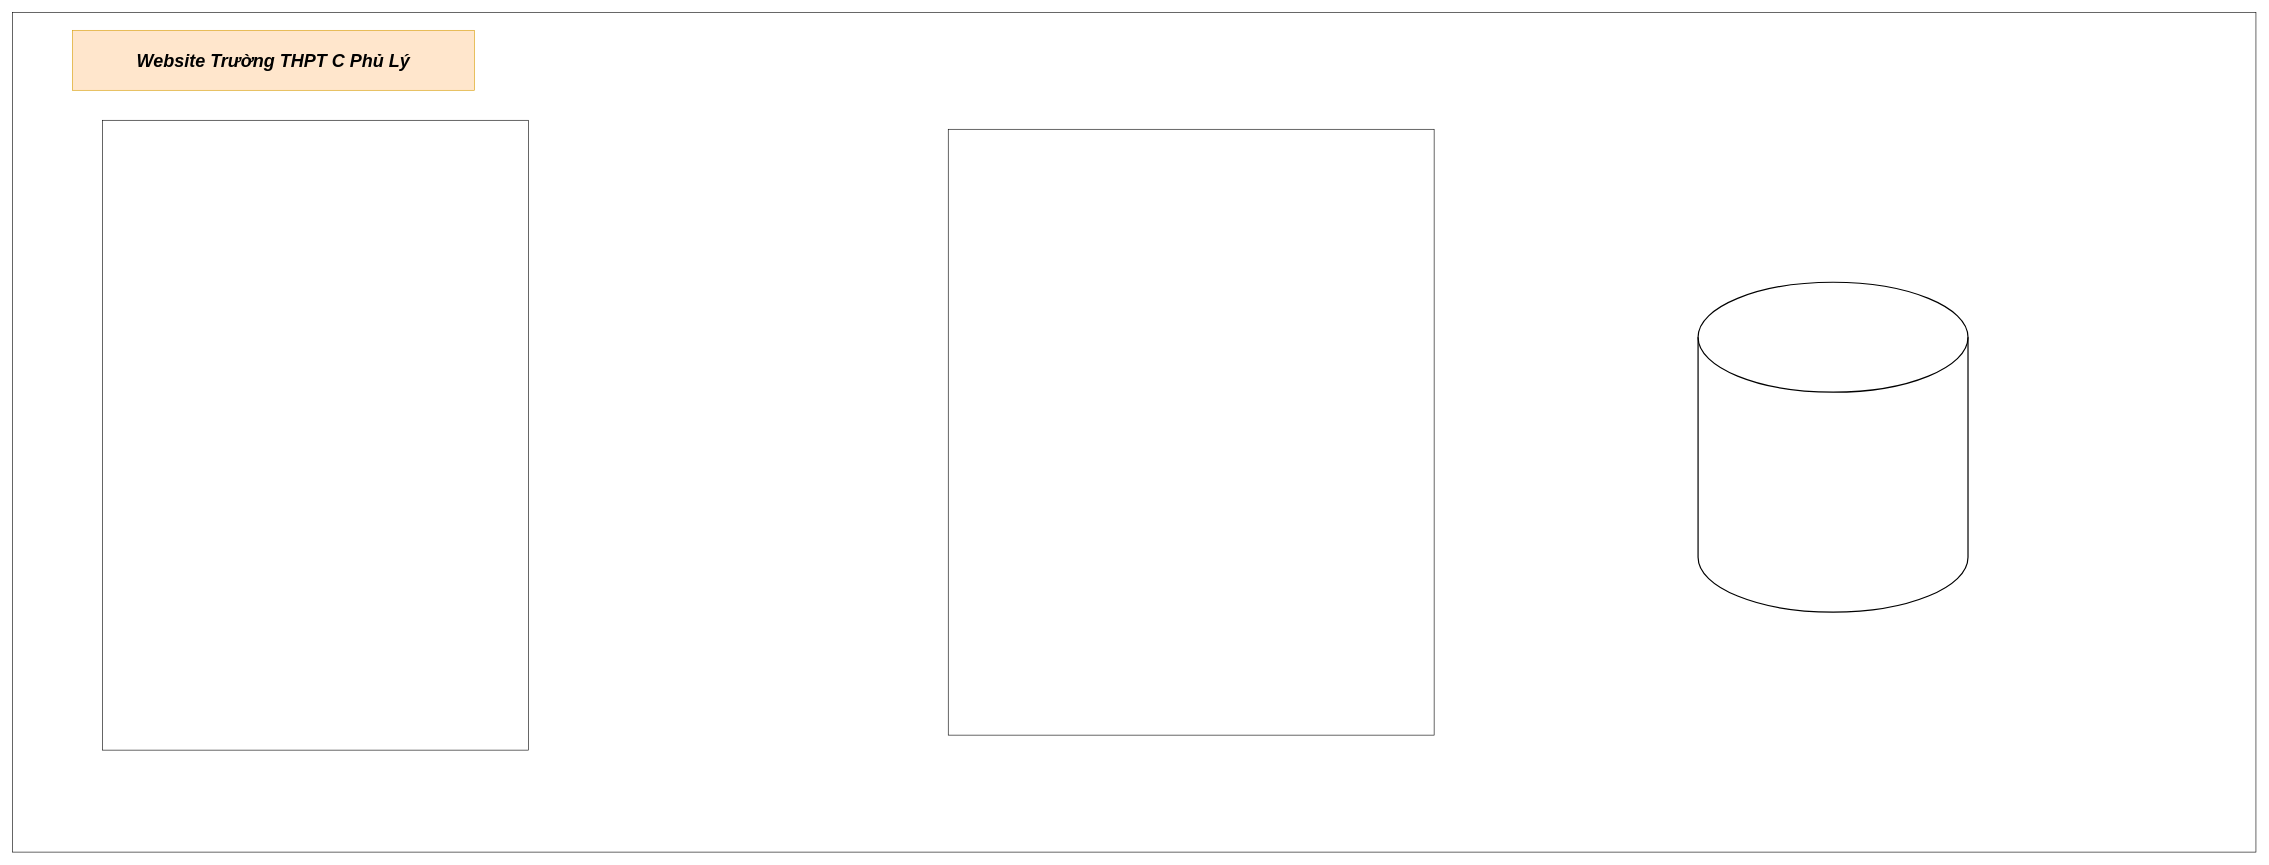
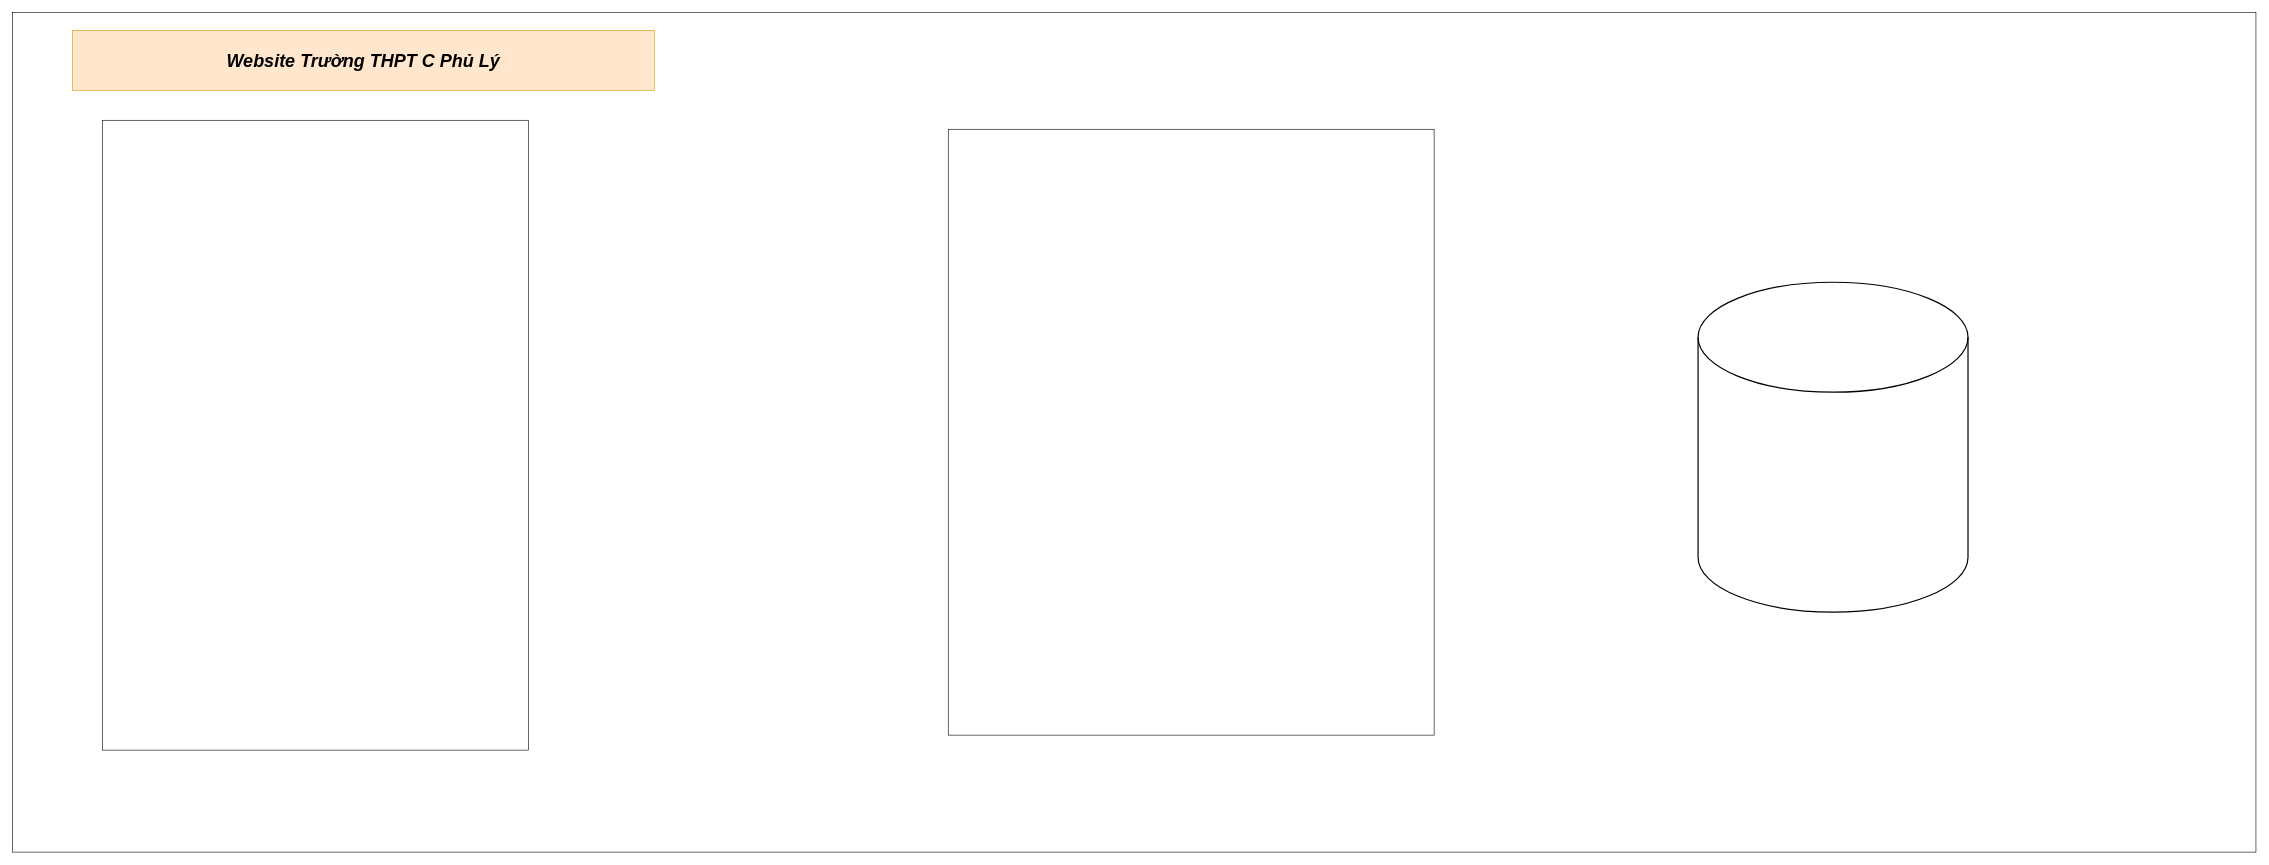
(273, 60) -> (363, 60)
